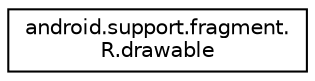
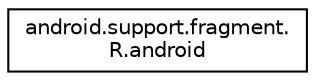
(158, 40) -> (158, 40)
